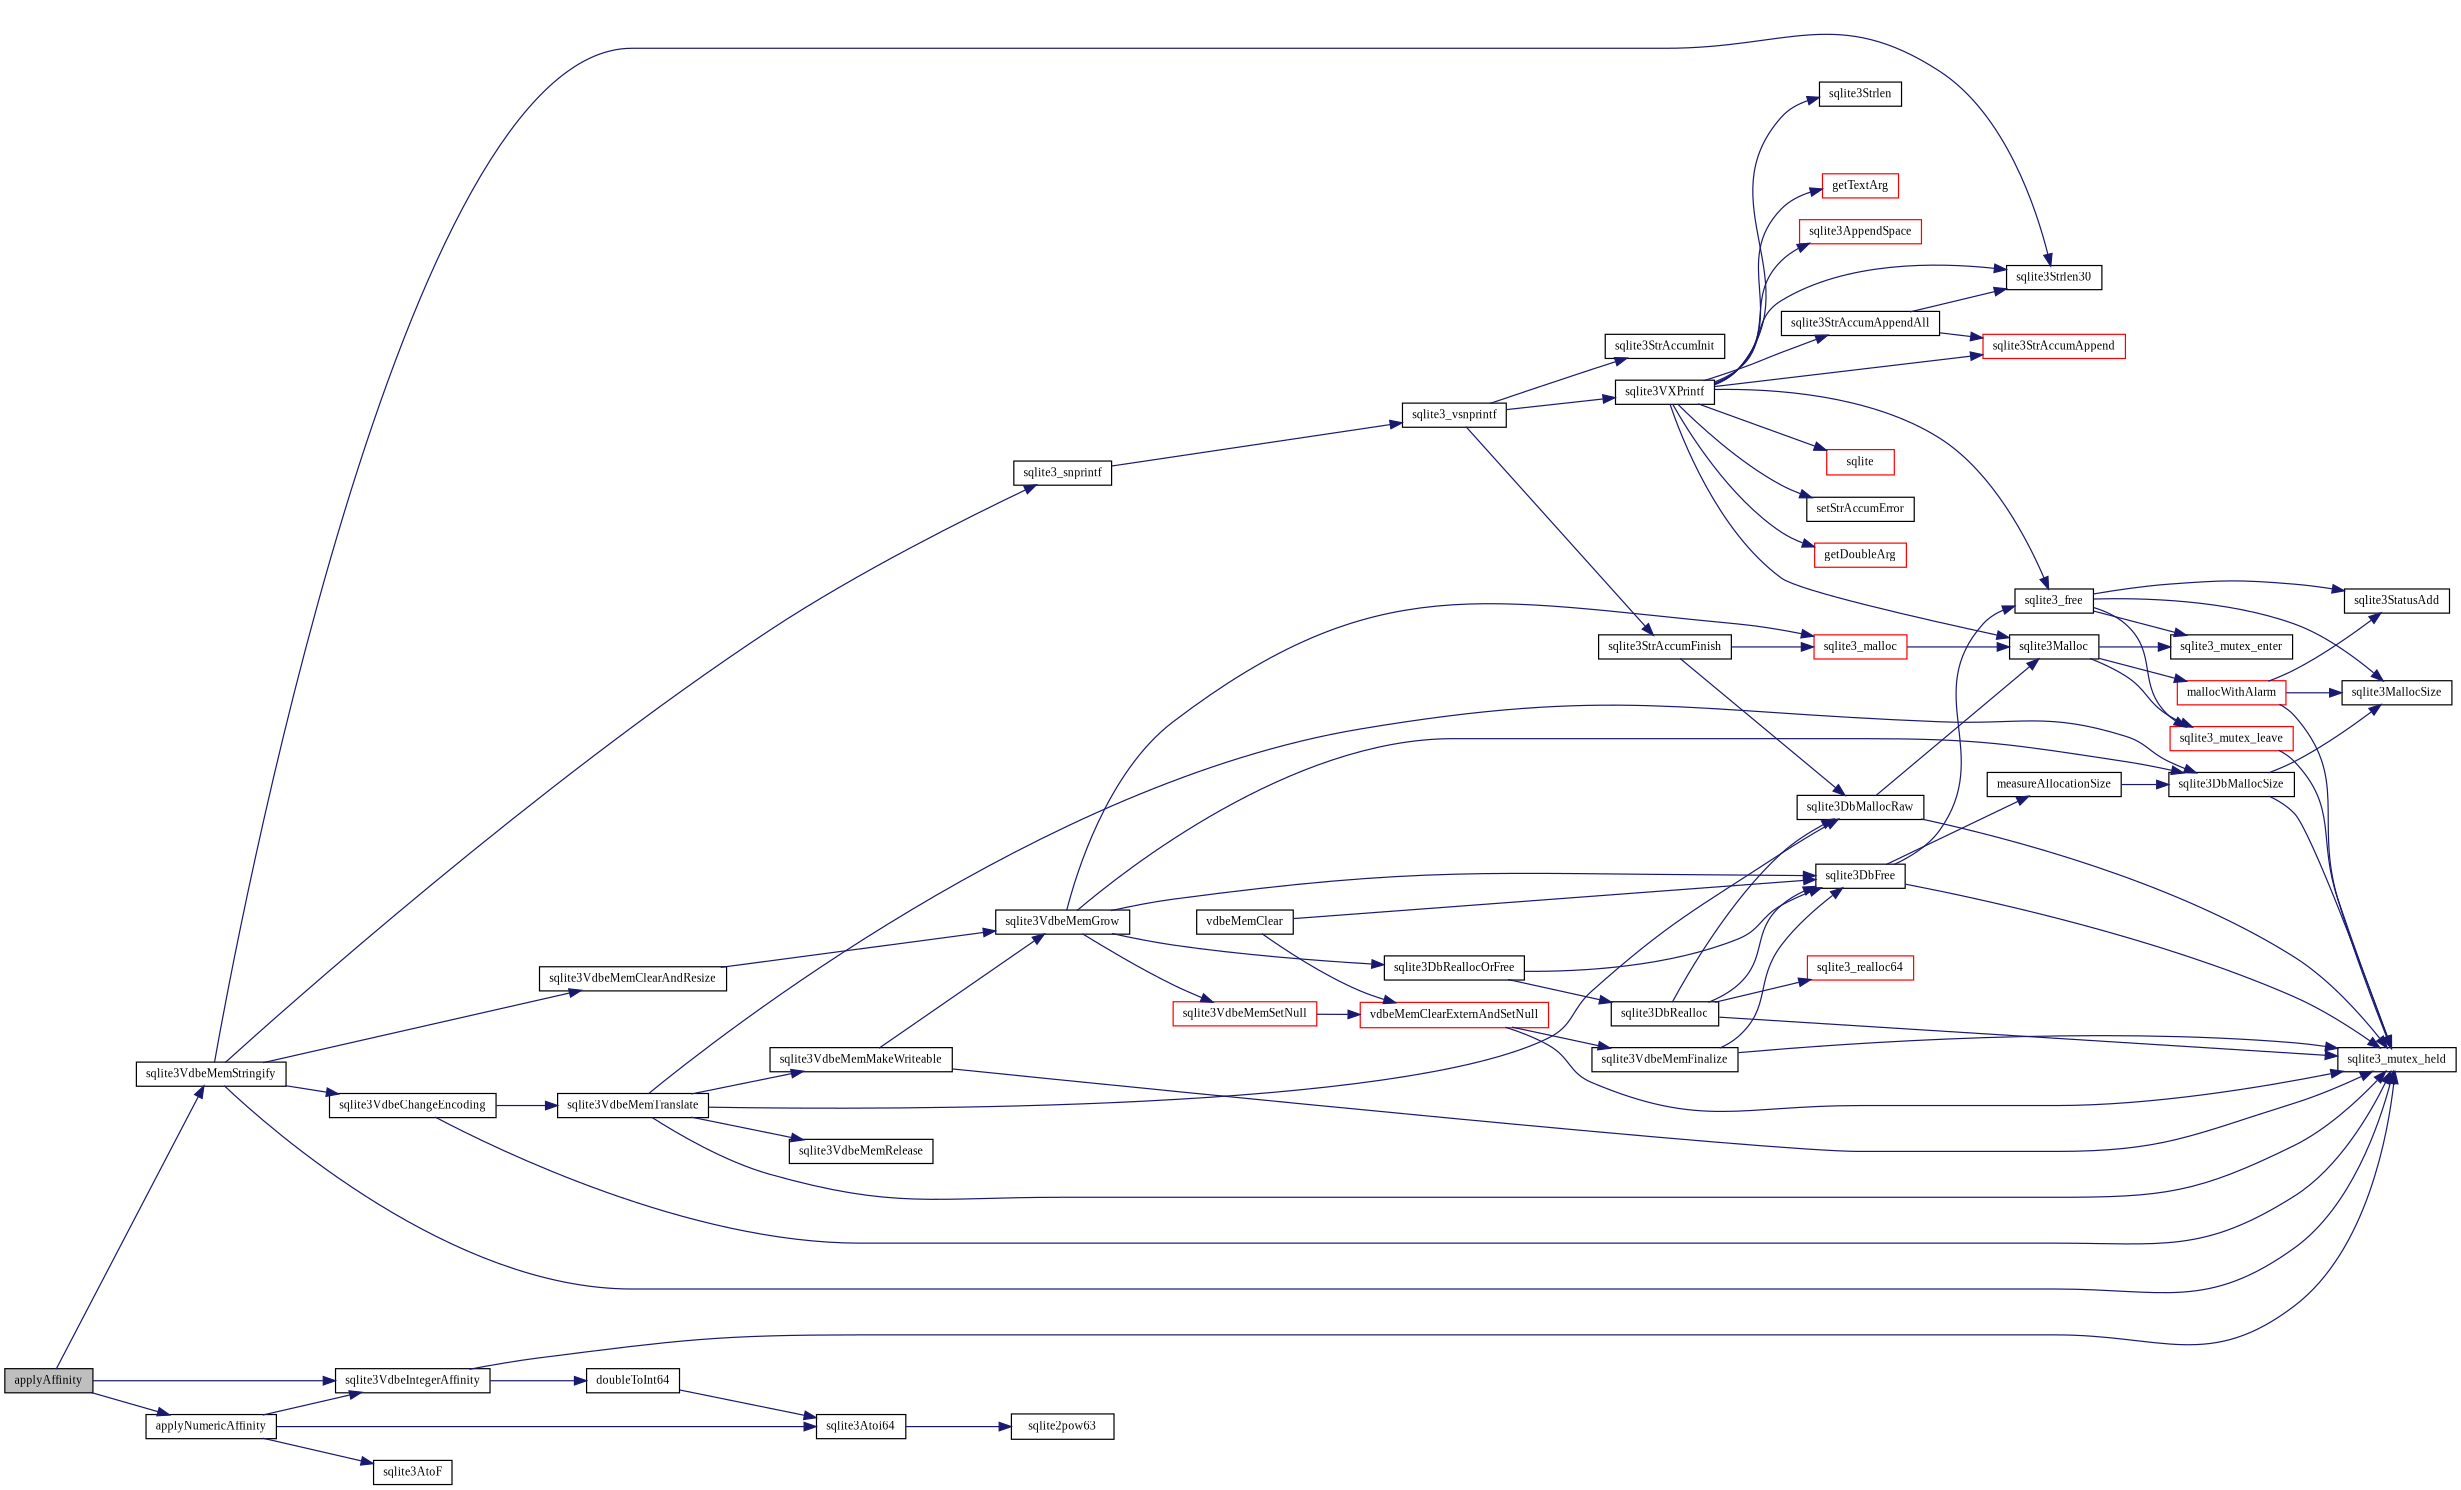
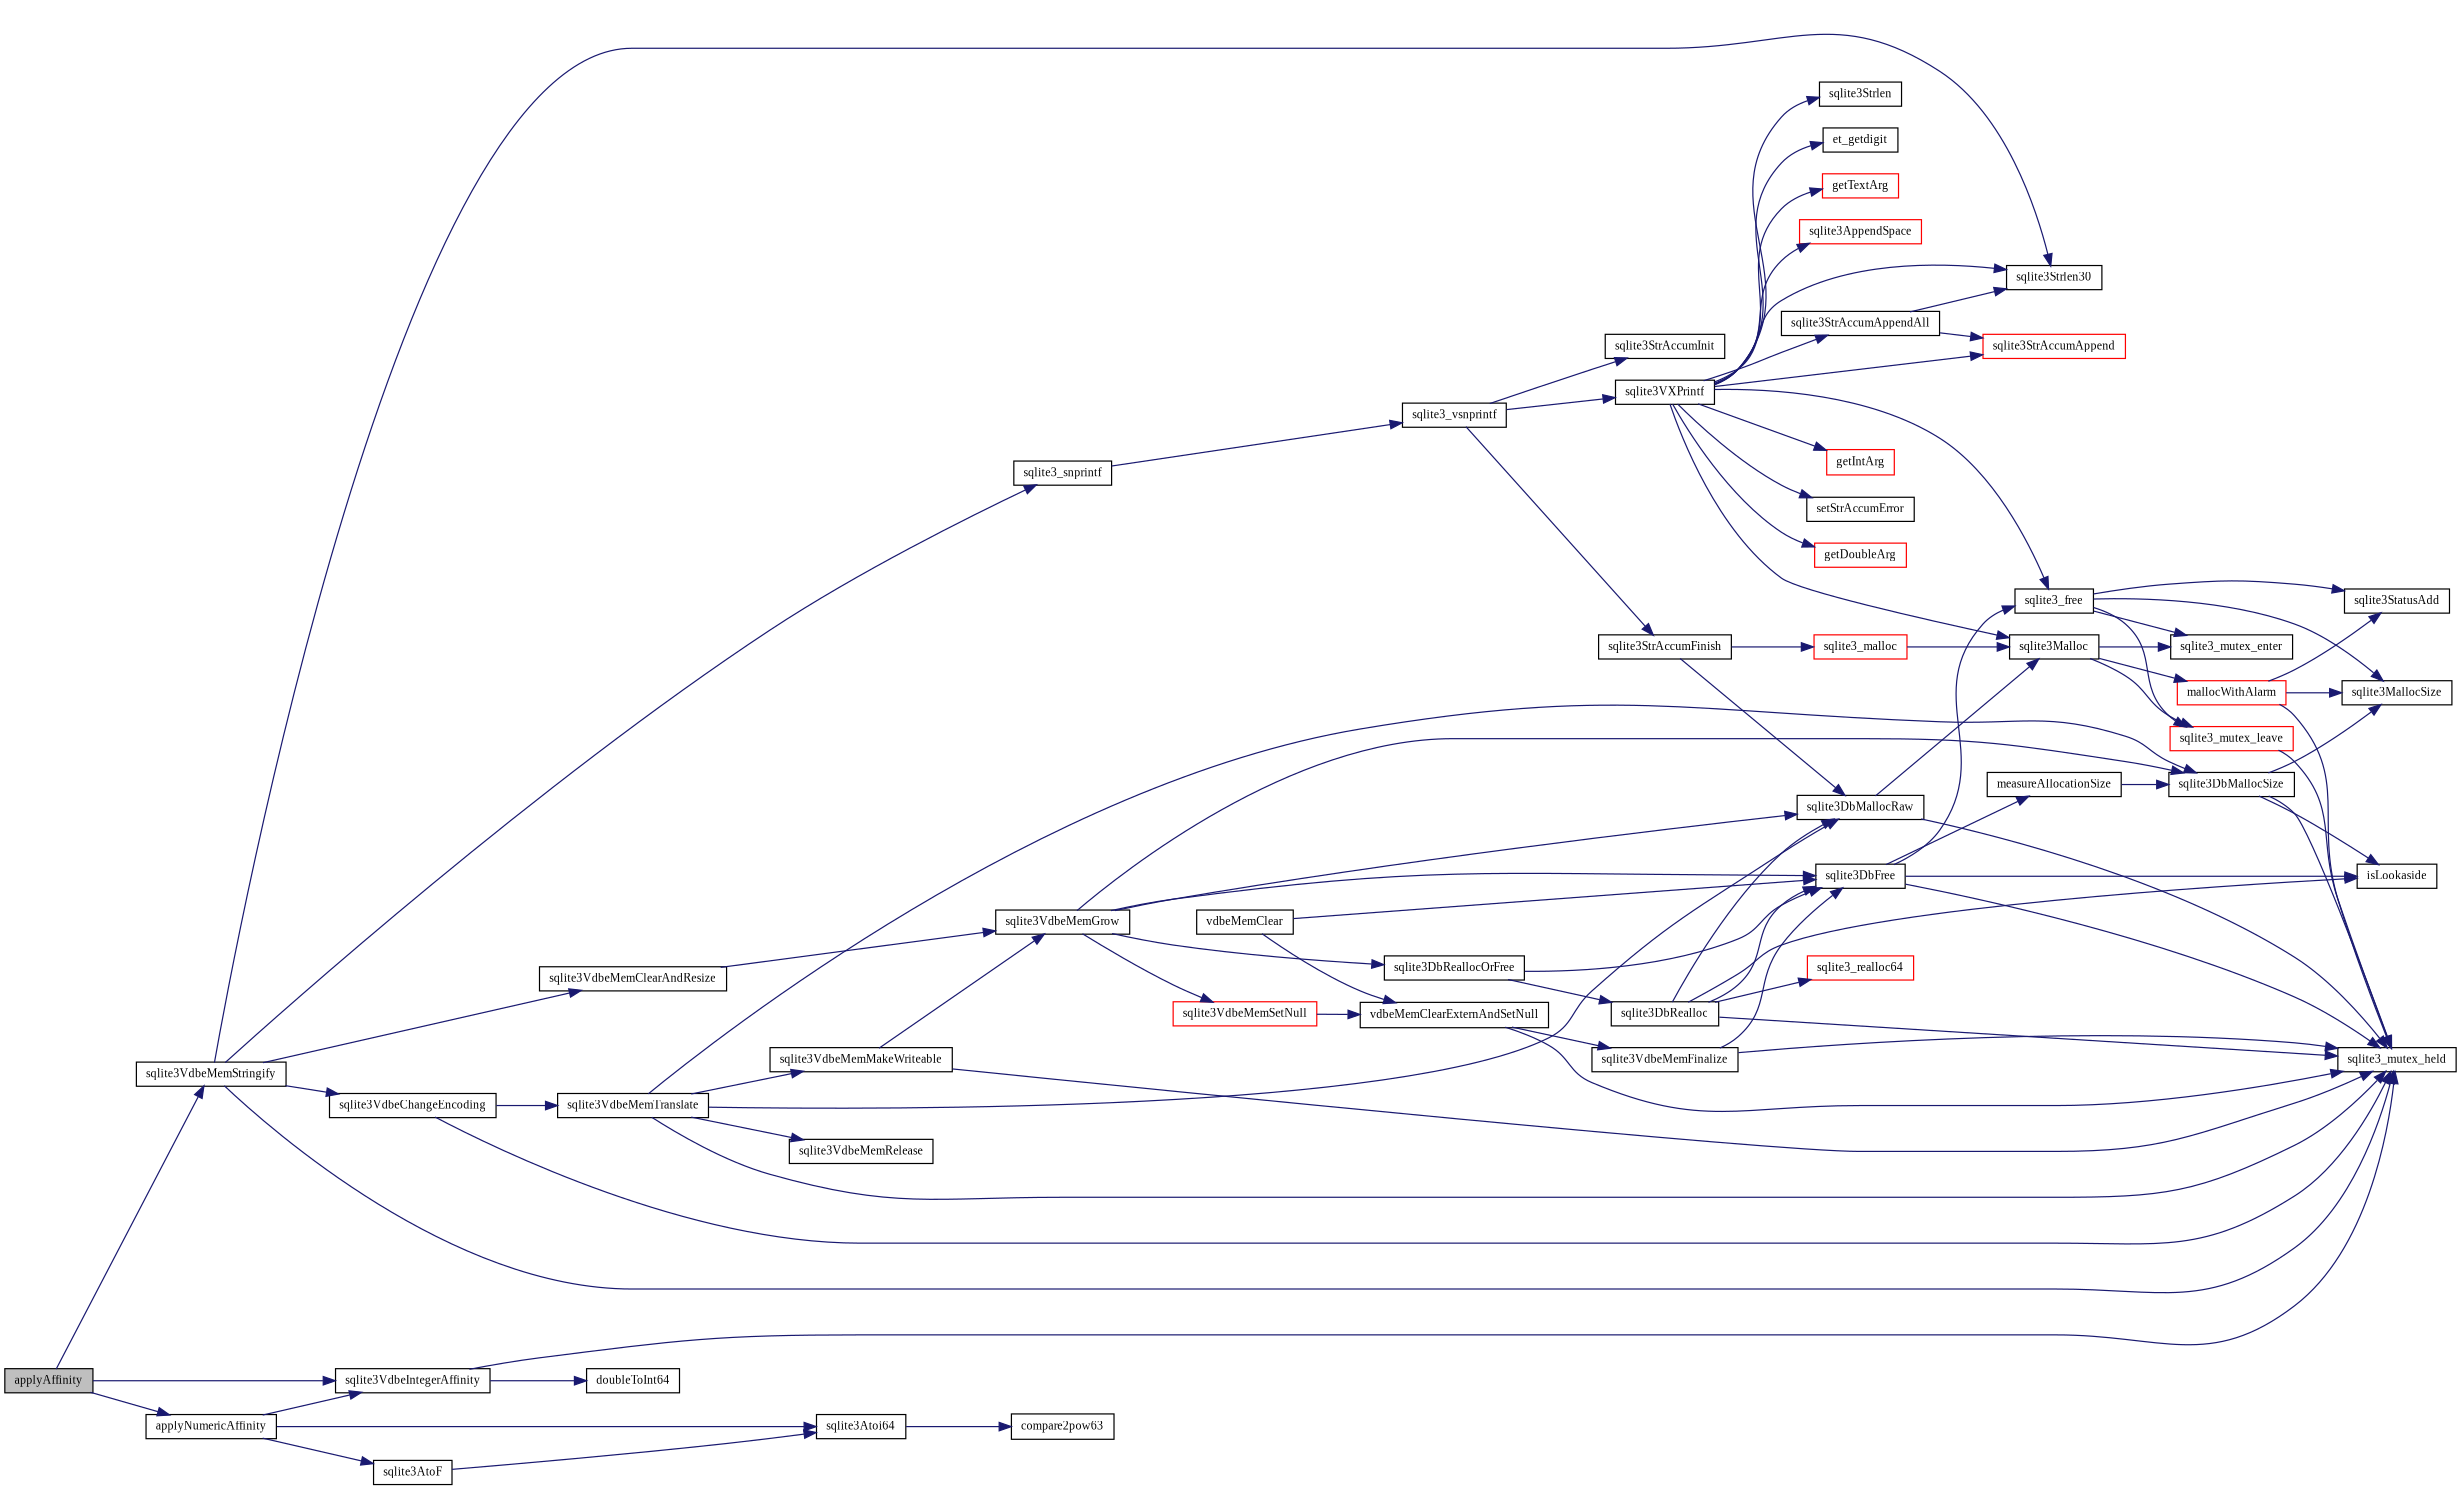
none -> (1861, 140)
(1861, 462) -> (1861, 462)
(1365, 620) -> (1449, 857)
none -> (2397, 876)
(1454, 1015) -> (1454, 1015)
(742, 1403) -> (628, 1454)
(1063, 1427) -> (1063, 1427)
